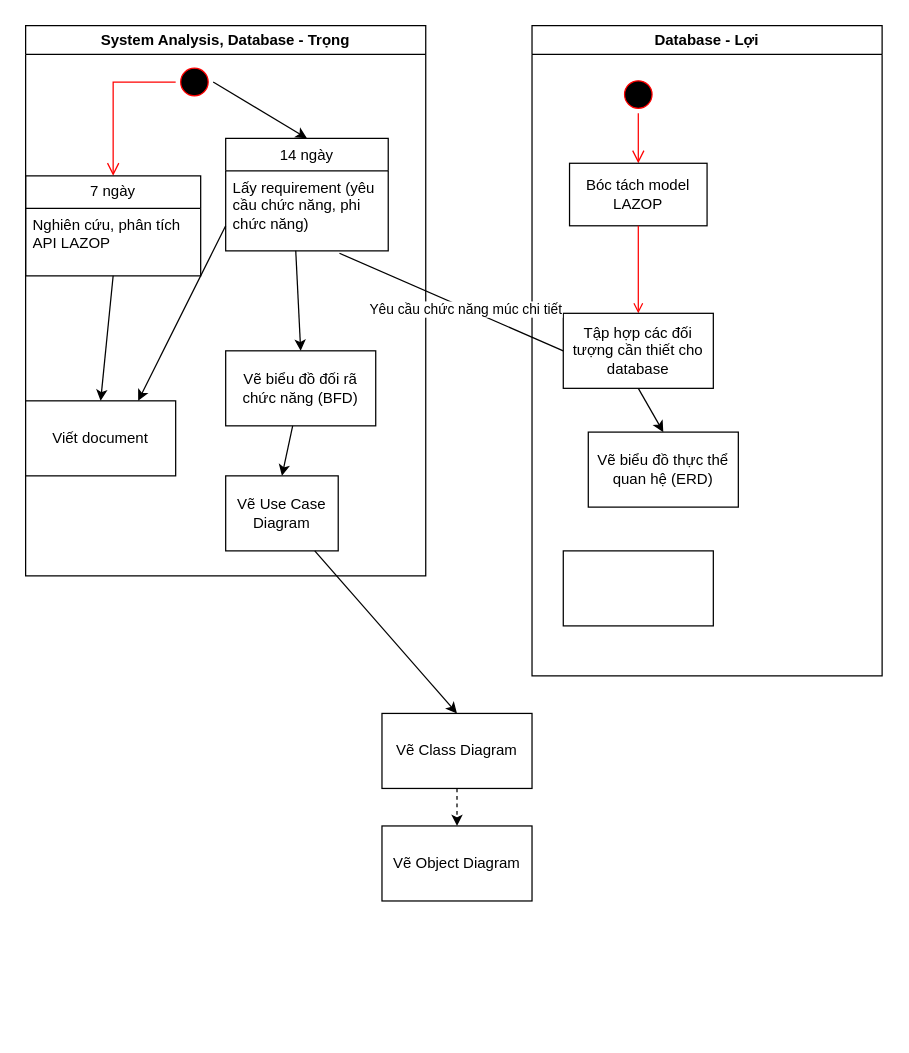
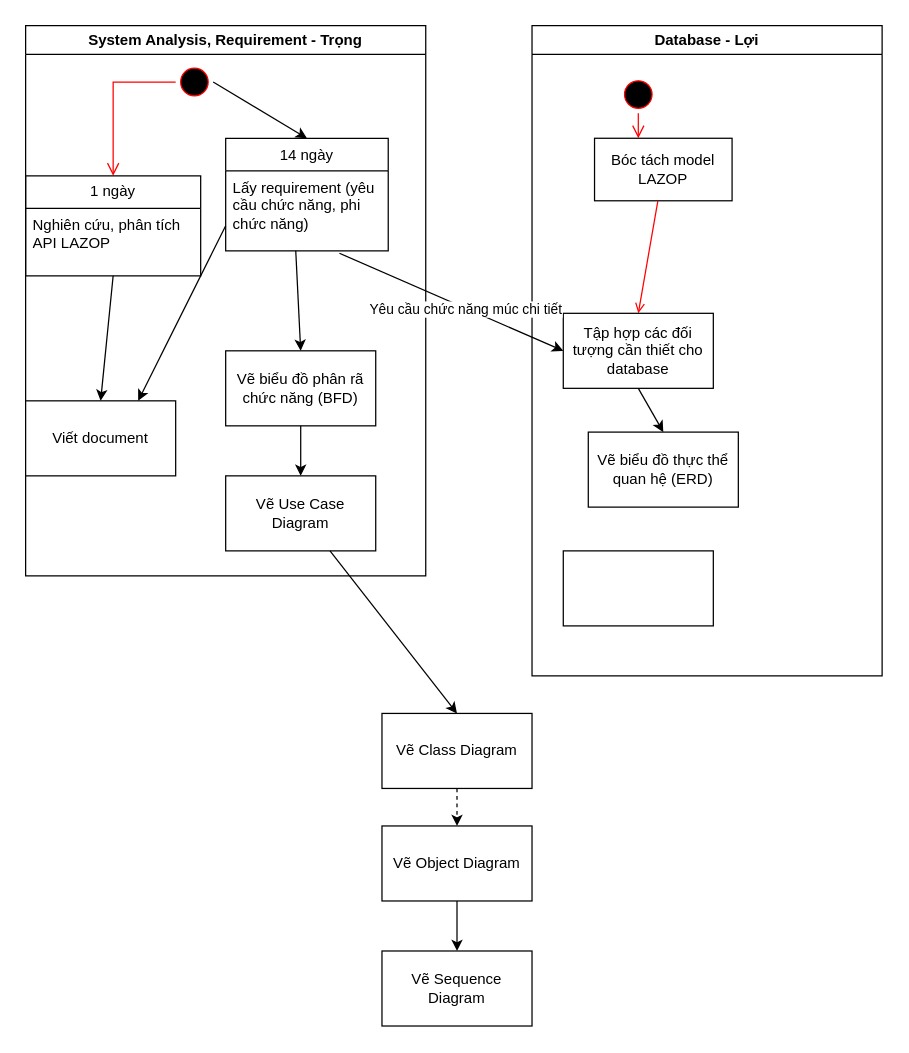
(226, 41) -> (226, 41)
(113, 192) -> (113, 192)
(638, 194) -> (663, 169)
(557, 348) -> (554, 347)
(301, 388) -> (301, 388)
(282, 513) -> (301, 513)
none -> (457, 922)
none -> (457, 988)
